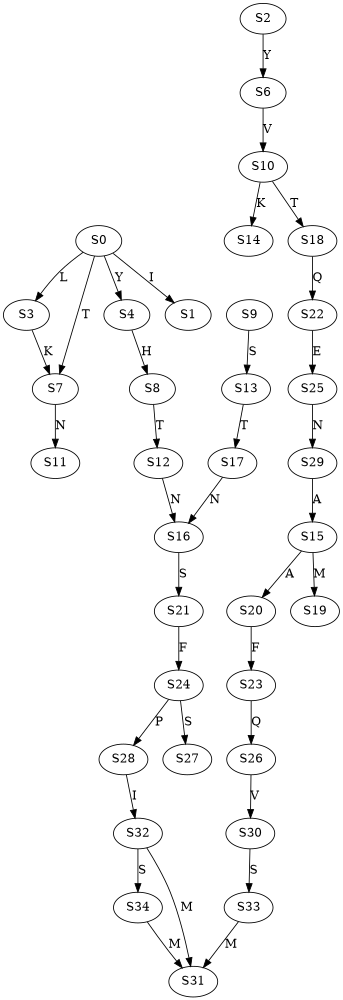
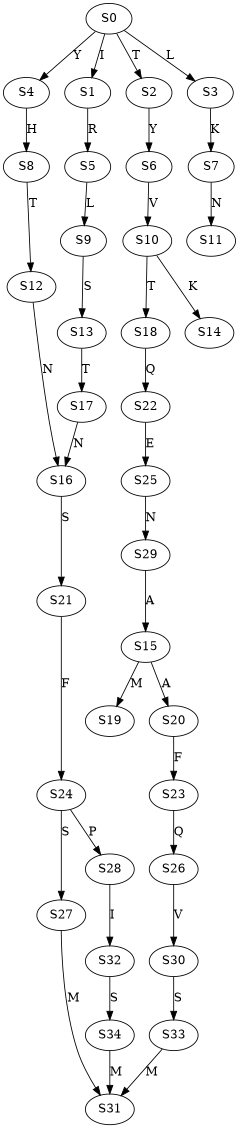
none -> (88, 167)
(78, 311) -> (127, 52)
(173, 901) -> (68, 1012)
